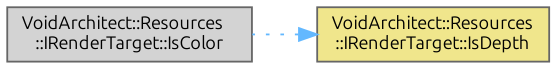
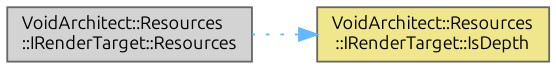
(130, 34) -> (130, 34)
